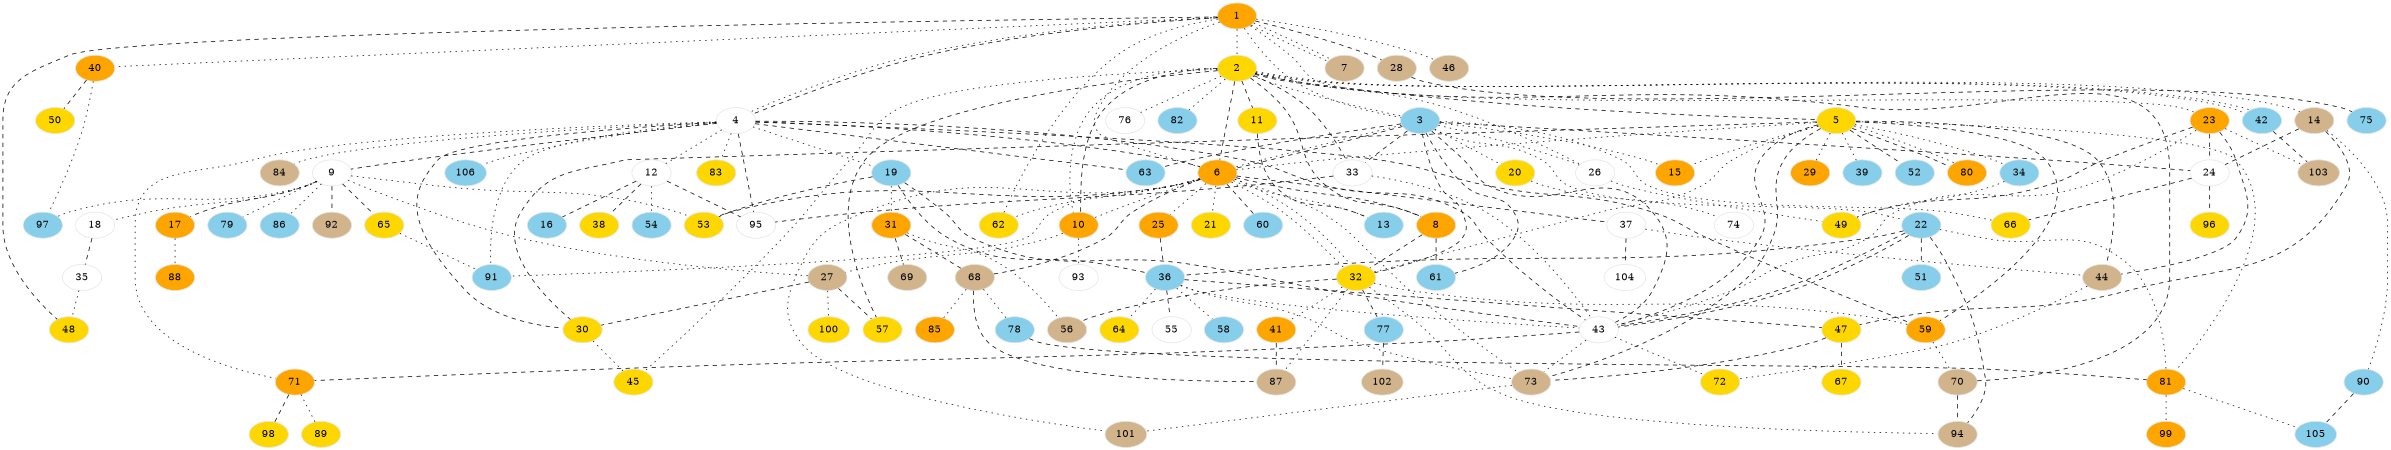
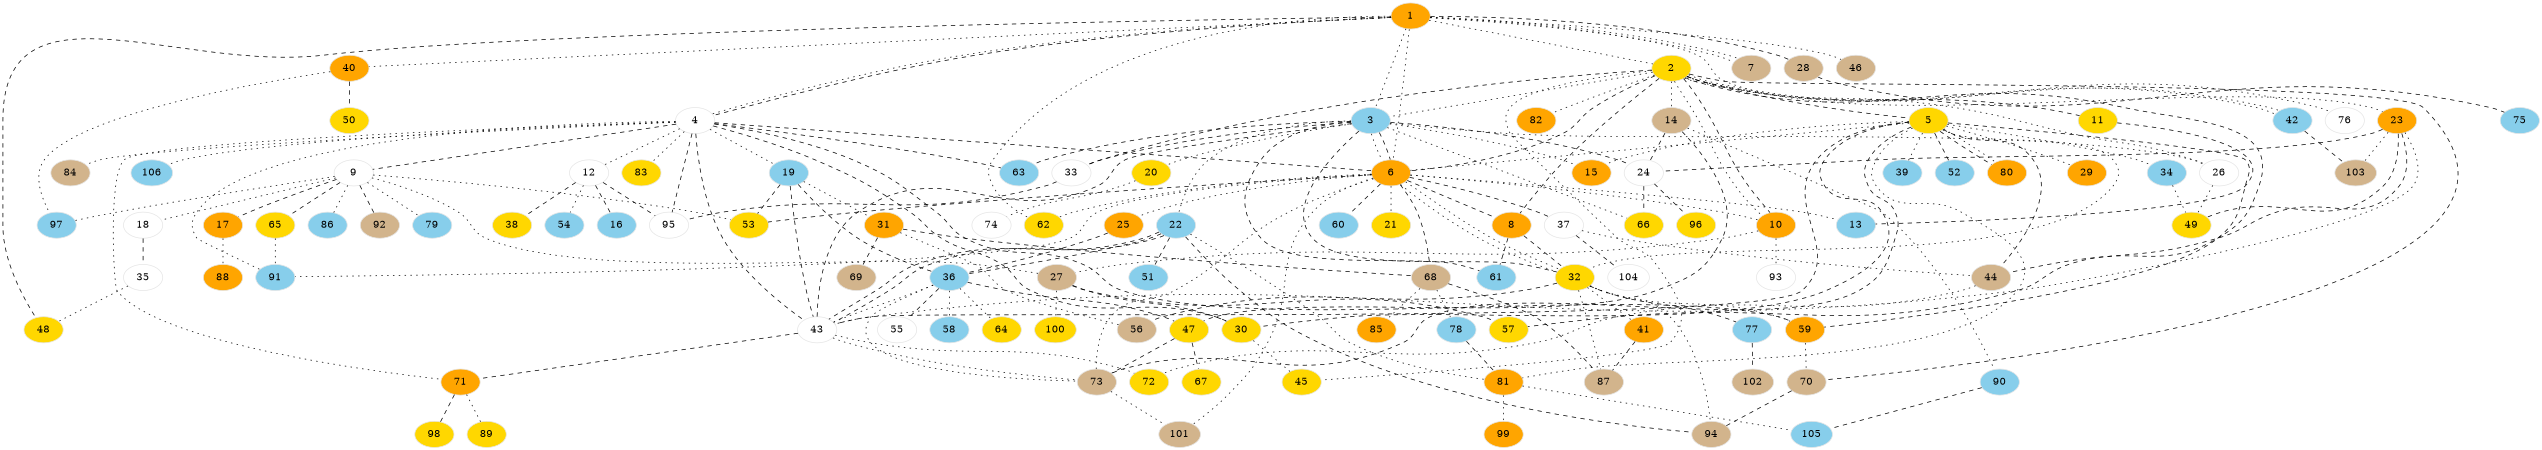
(1177, 121) -> (1536, 121)
(1498, 220) -> none
